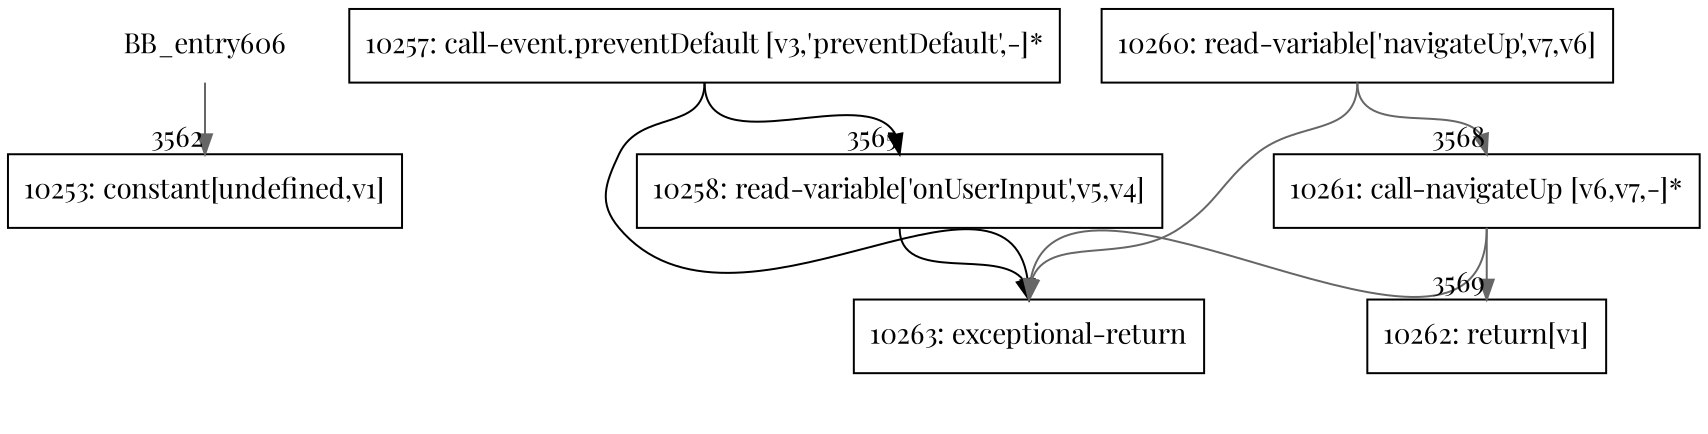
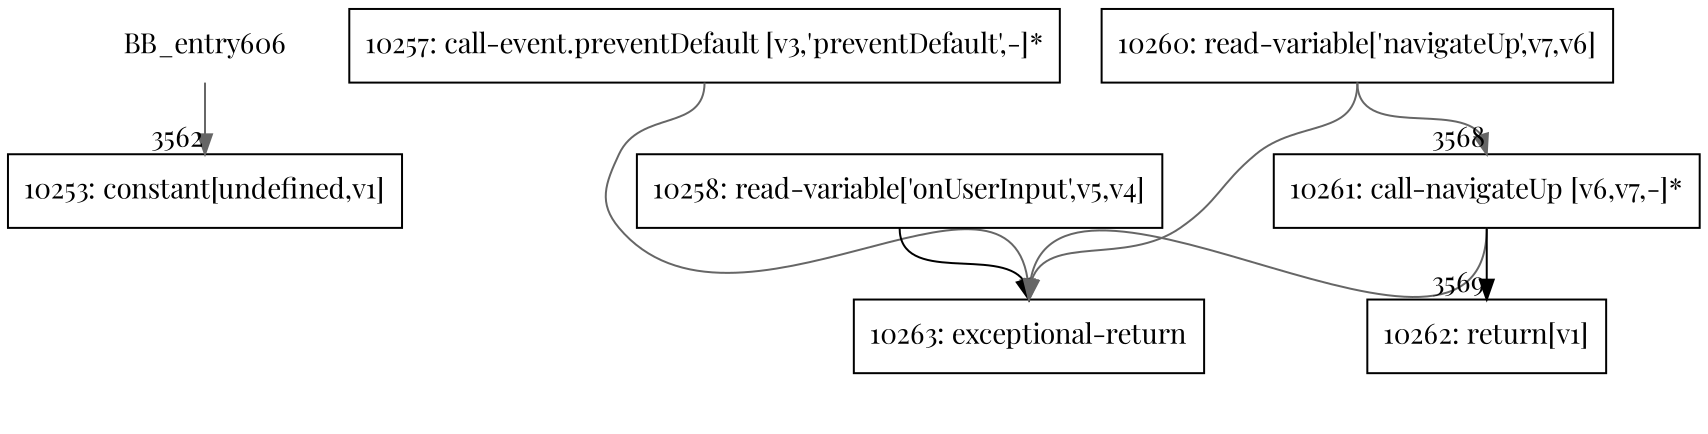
(792, 119) -> none
(1487, 265) -> (1487, 265)
(733, 272) -> (733, 272)
